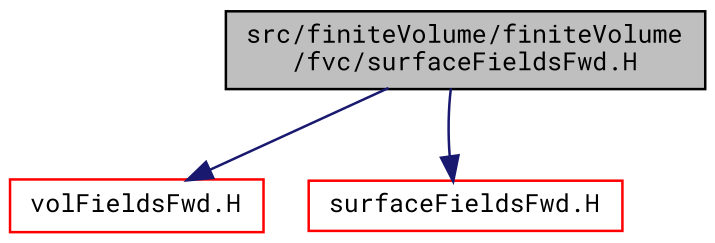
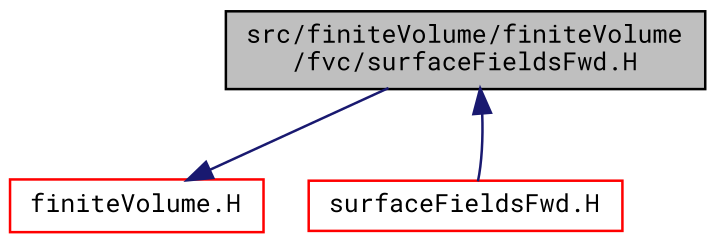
(449, 122) -> (482, 148)
(137, 206) -> (137, 206)
